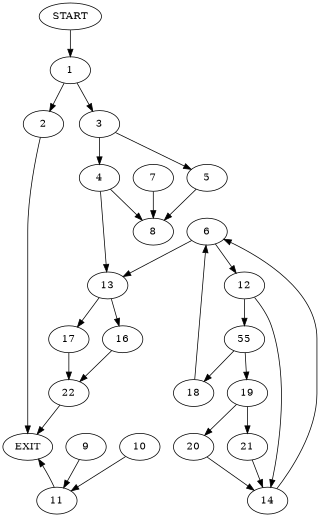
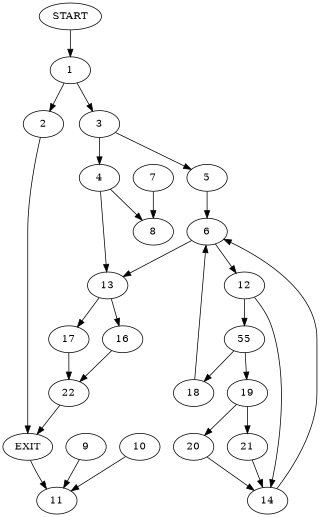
(183, 202) -> (207, 201)
(49, 476) -> (36, 472)
